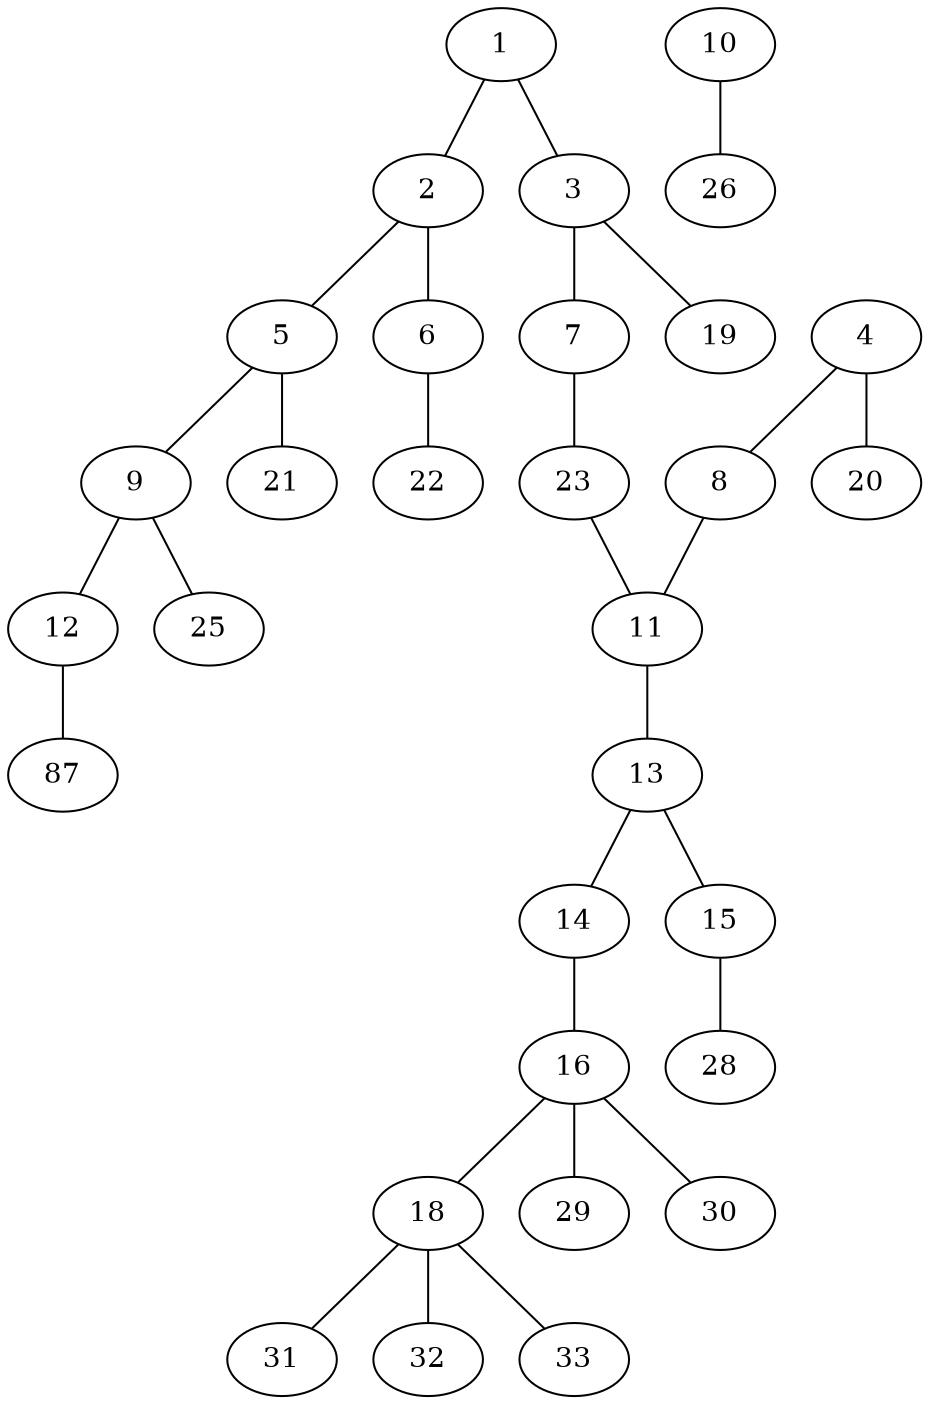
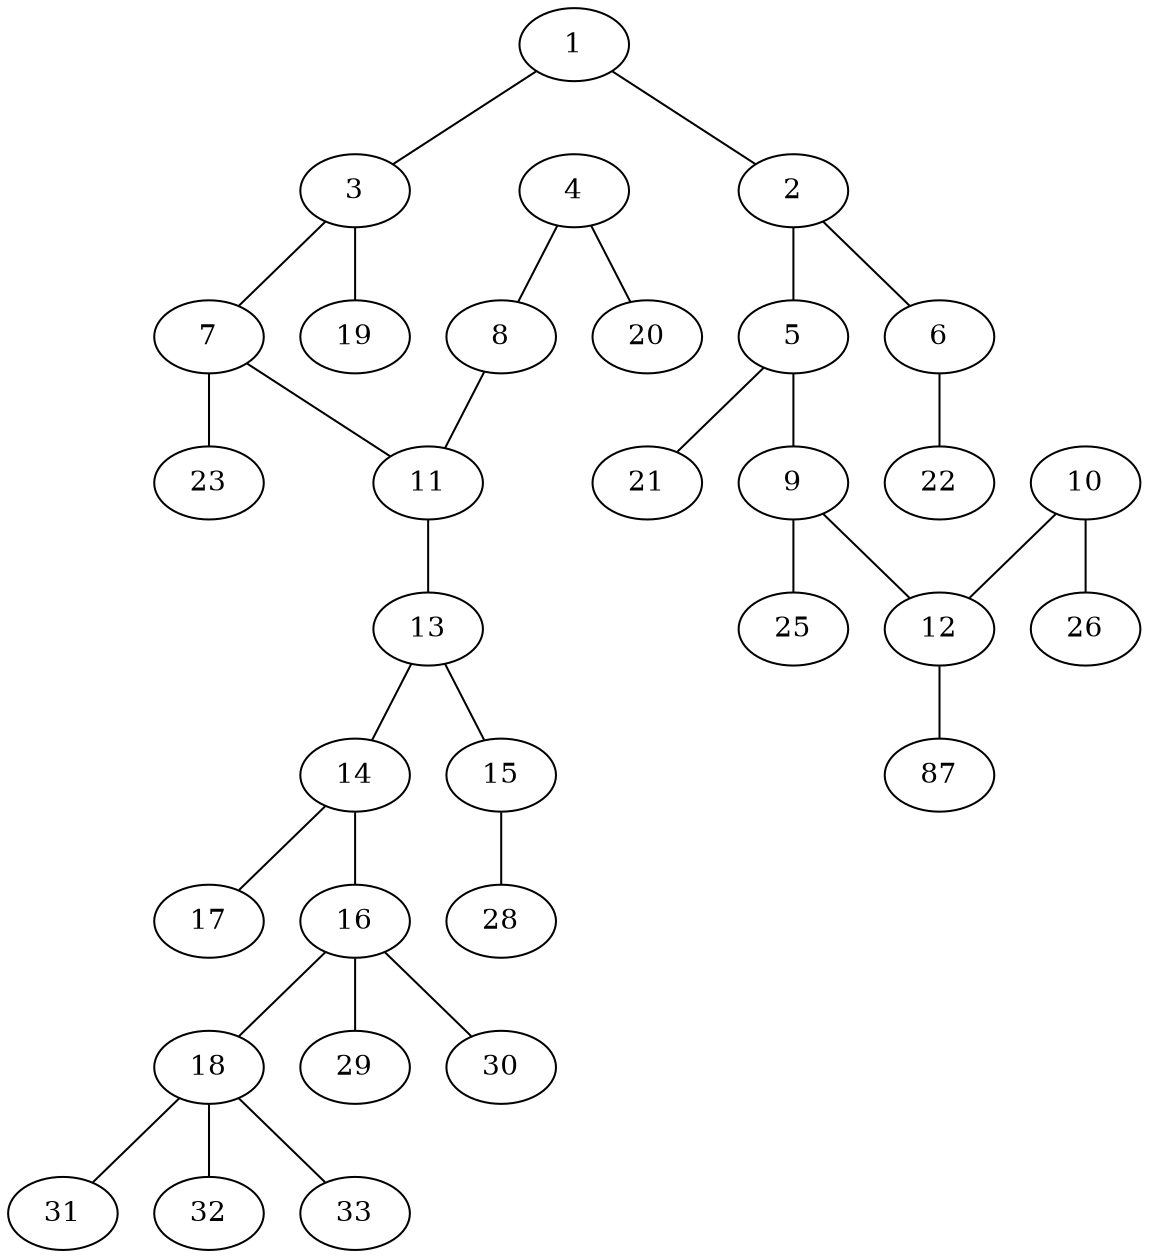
(611, 556) -> (319, 410)
none -> (1013, 556)
none -> (209, 921)
